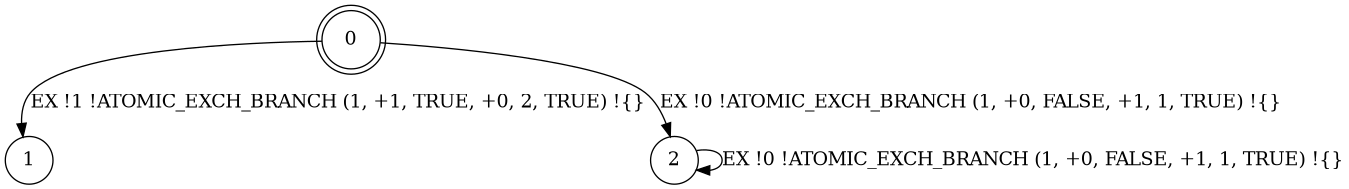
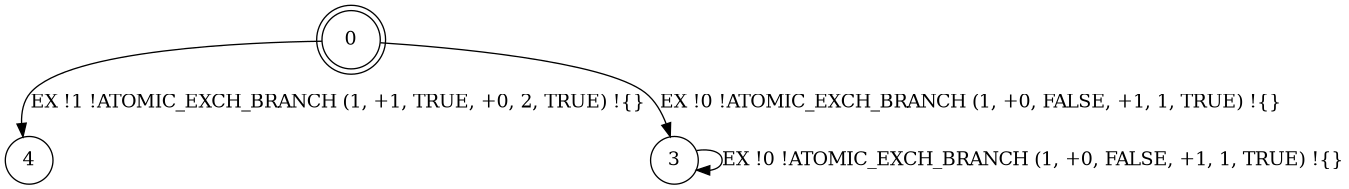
(29, 160) -> (29, 160)
(674, 160) -> (674, 160)
